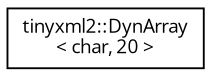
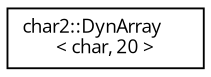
(106, 38) -> (106, 38)
